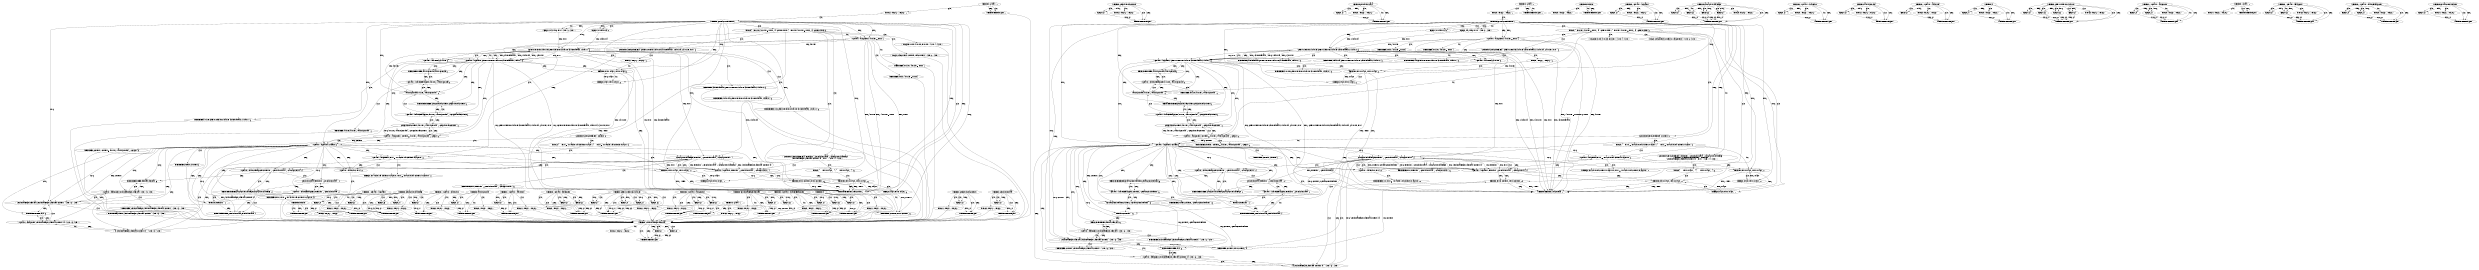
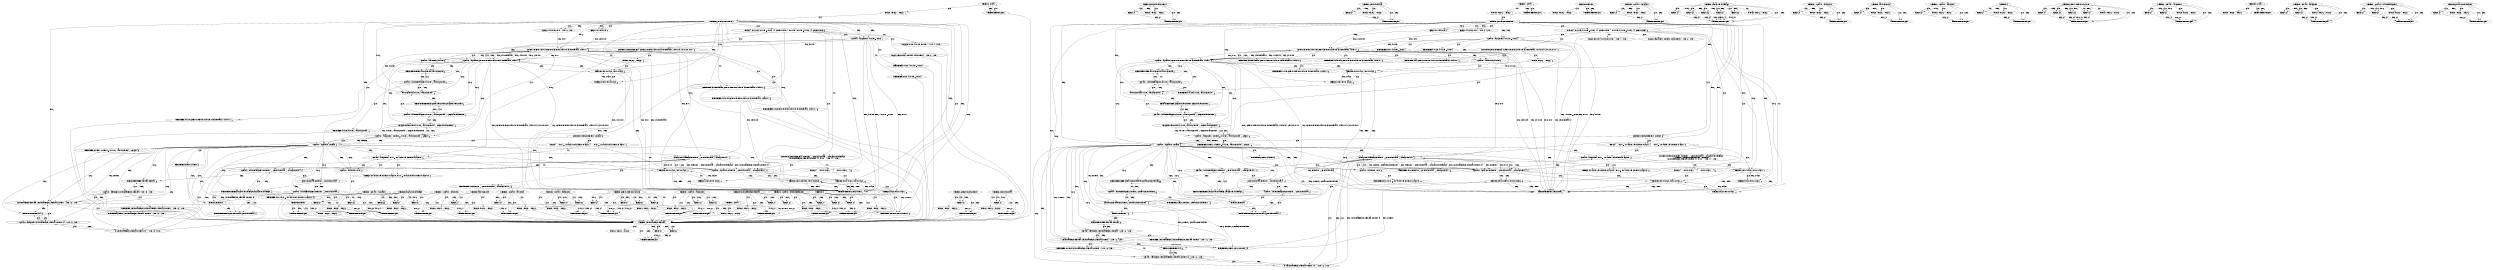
none -> (1736, 13)
